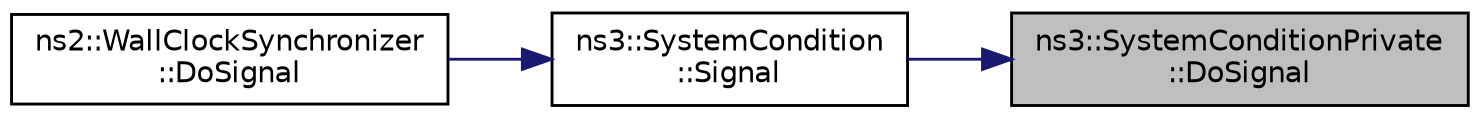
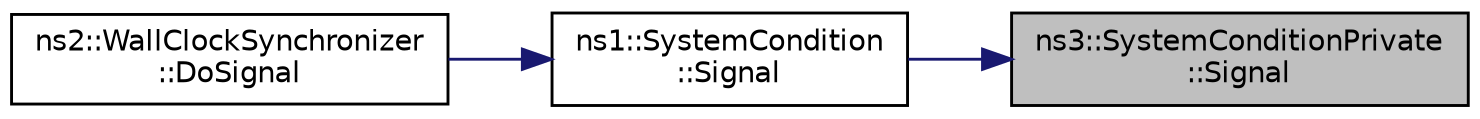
(730, 59) -> (730, 59)
(1240, 59) -> (1240, 59)
